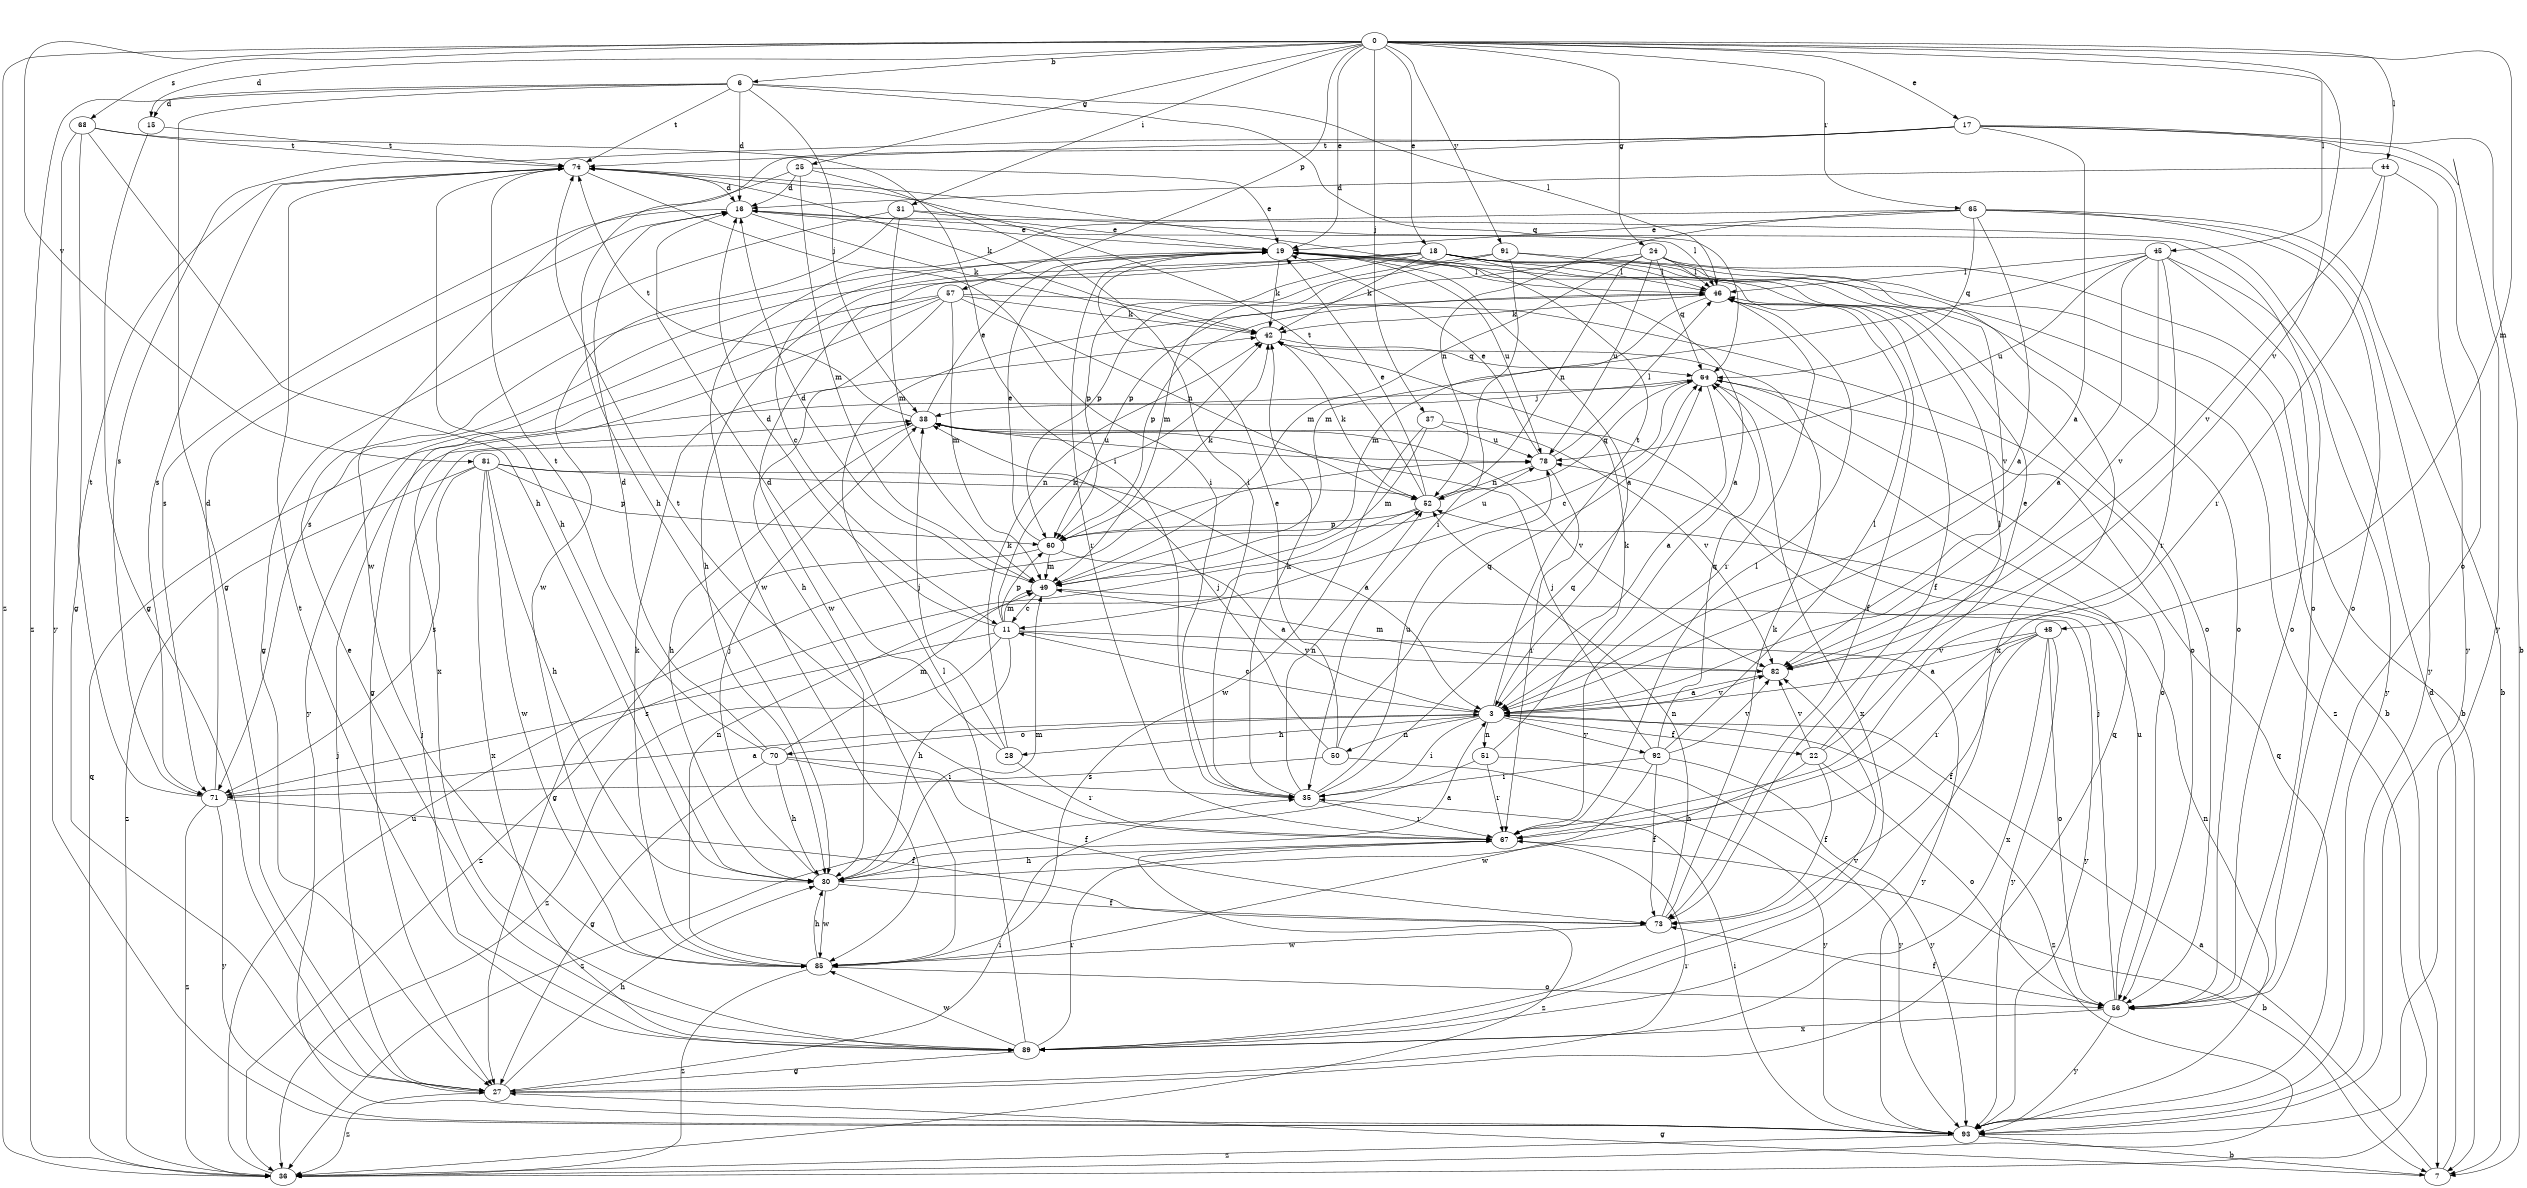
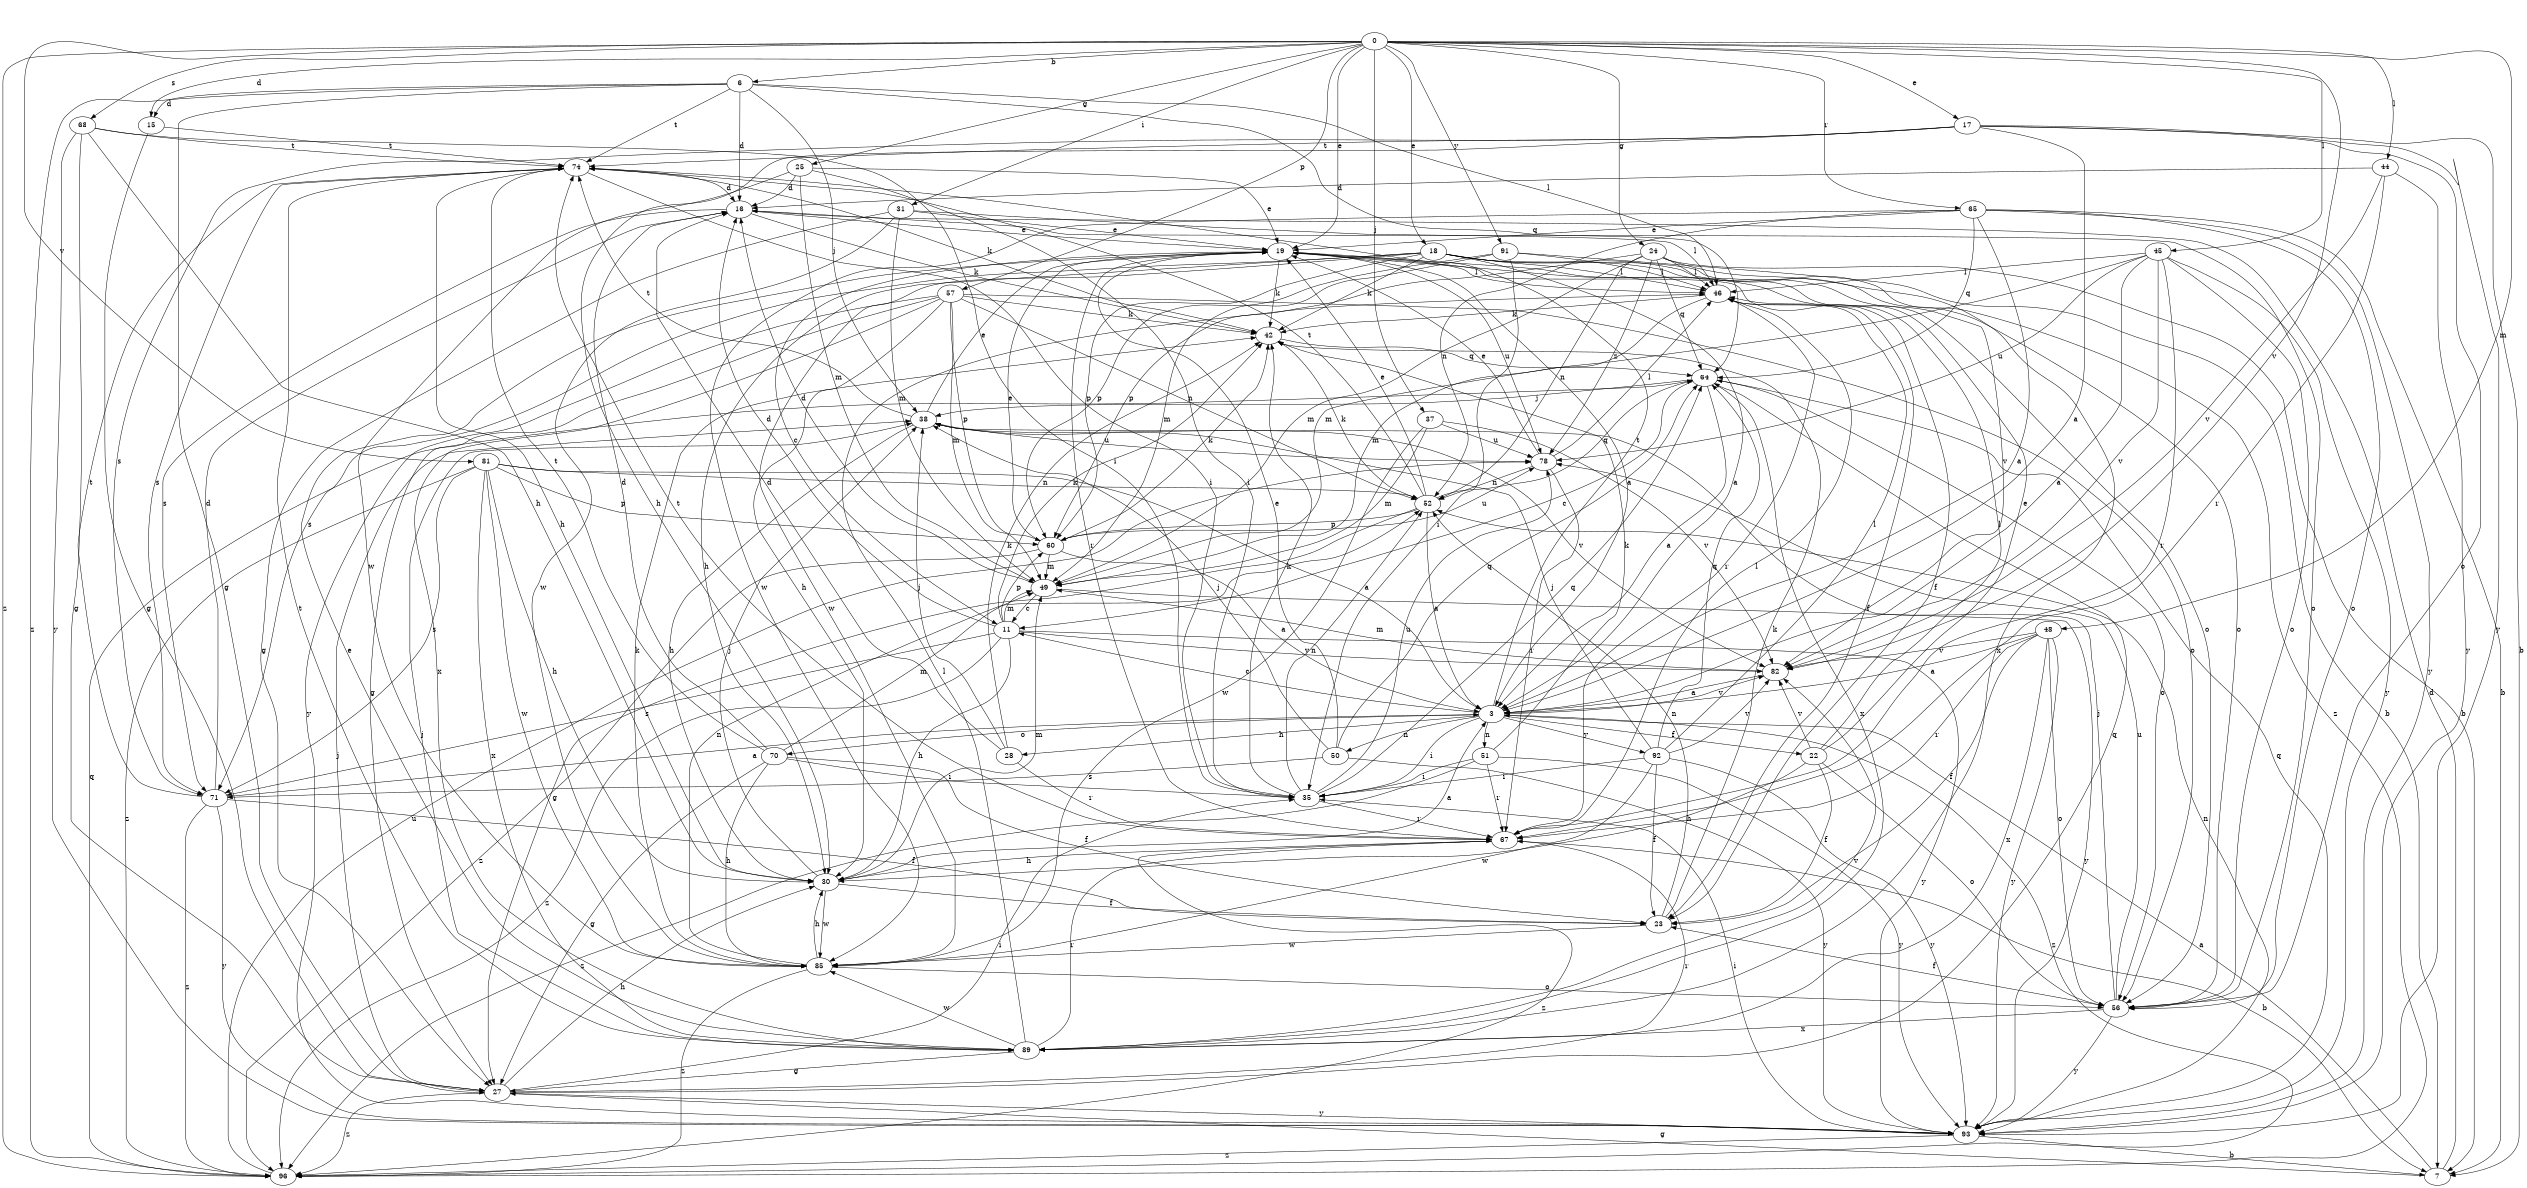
(1346, 309) -> (965, 438)
(1616, 357) -> (1616, 357)
none -> (1435, 615)
none -> (1400, 783)
(791, 820) -> (726, 886)
(1659, 924) -> (1659, 924)
none -> (1229, 1114)
(283, 1177) -> (283, 1177)
